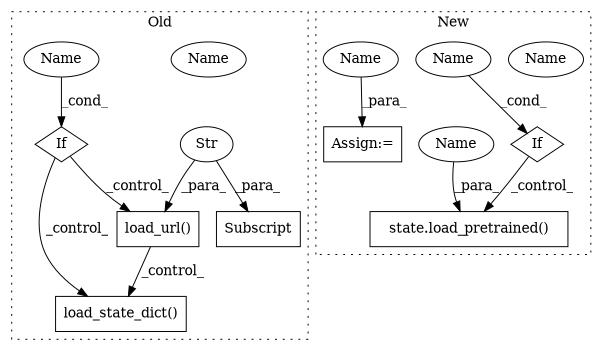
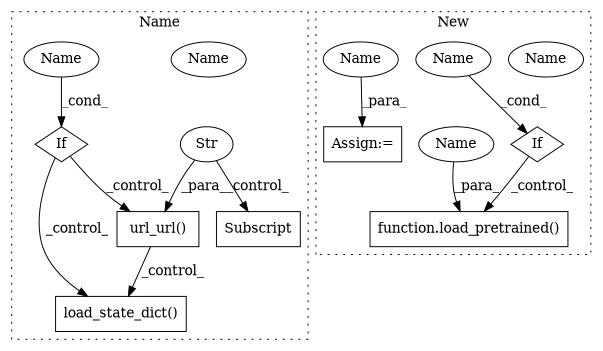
(160, 23) -> (160, 23)
(257, 187) -> (257, 187)
(158, 229) -> (158, 229)
(469, 229) -> (469, 229)
